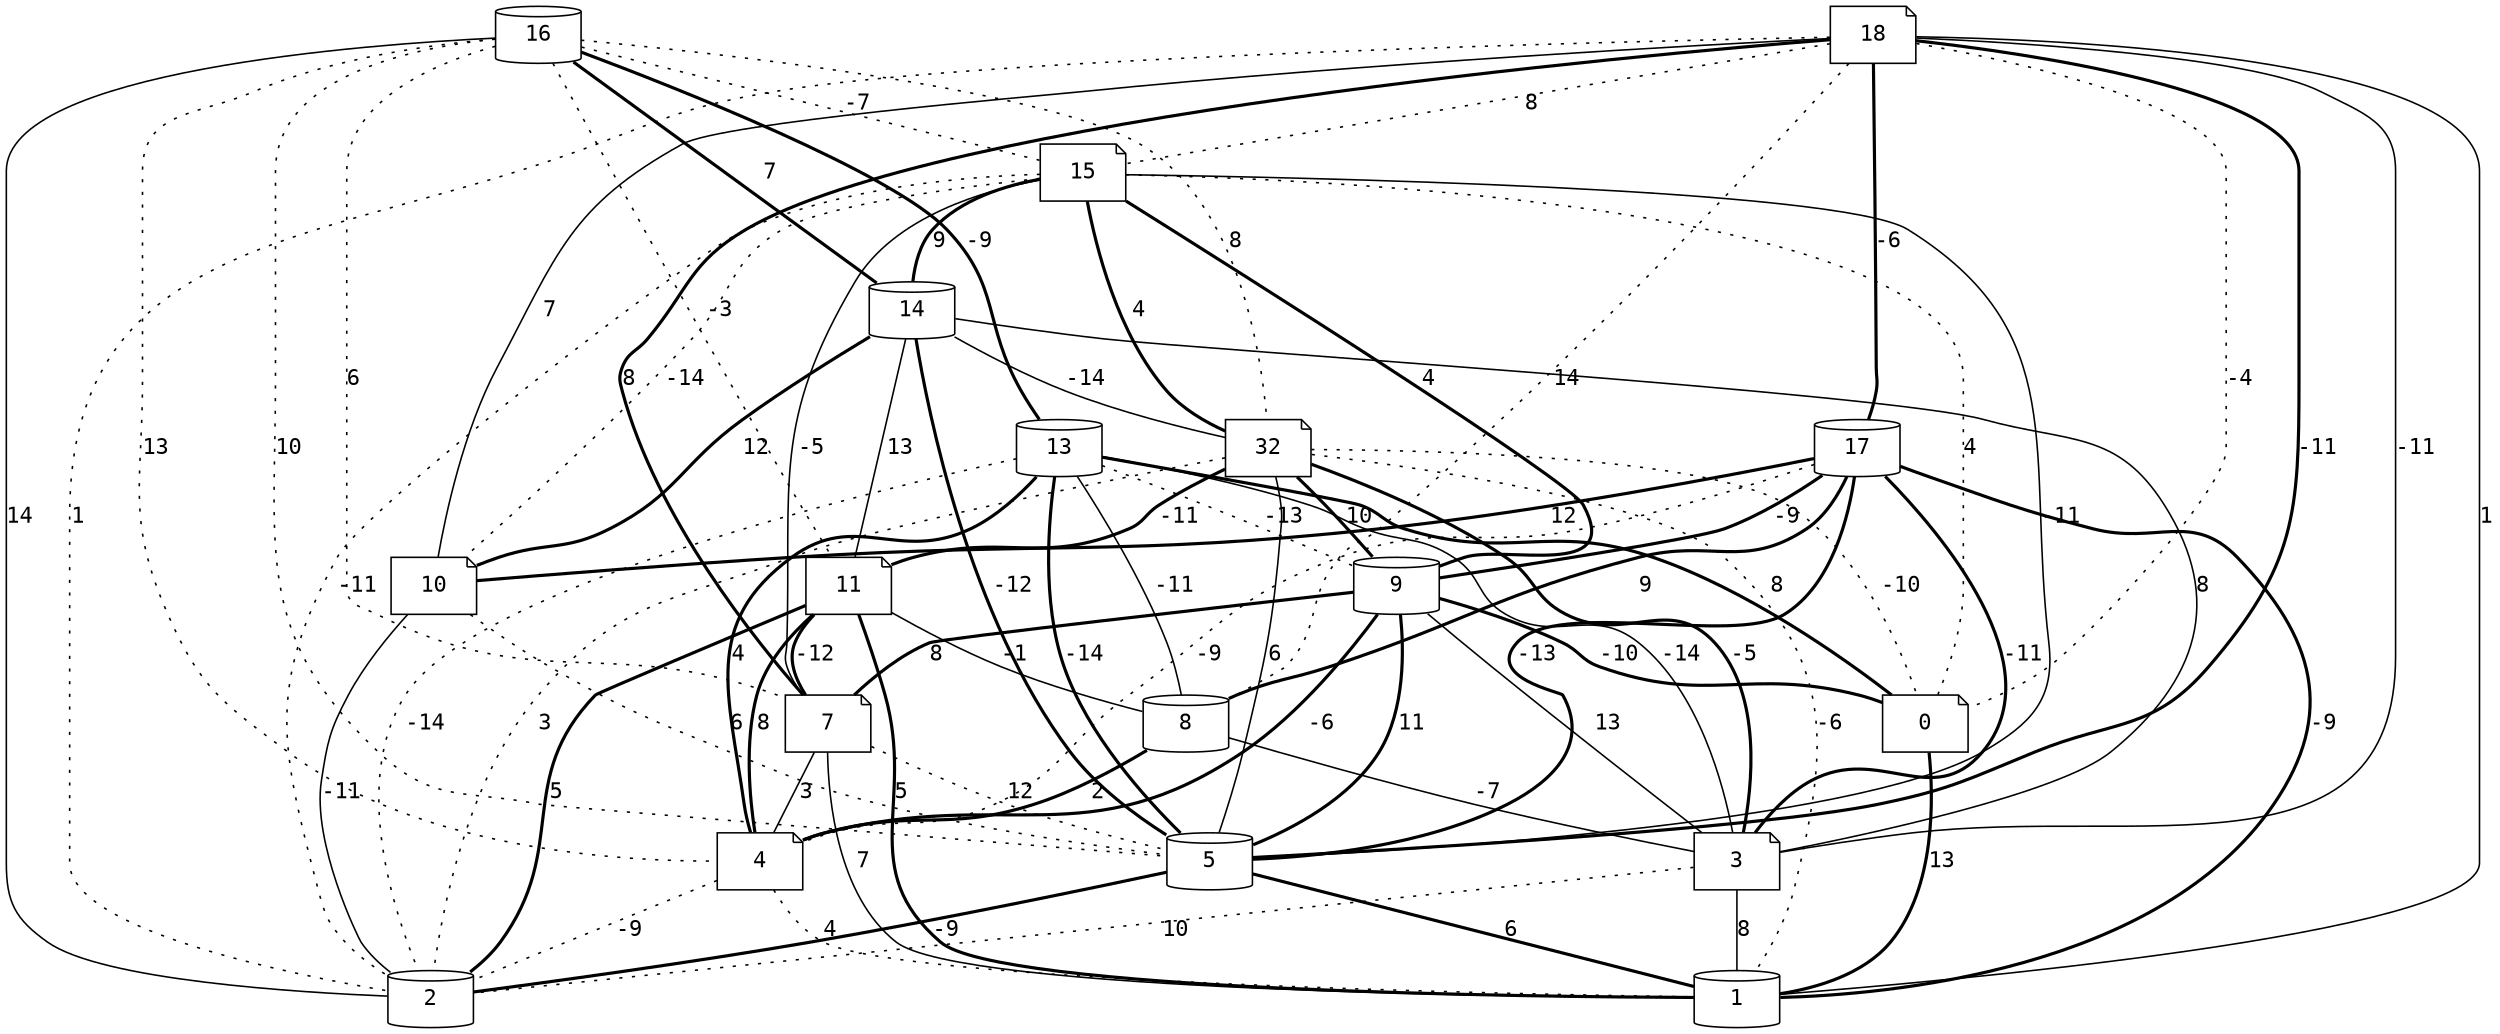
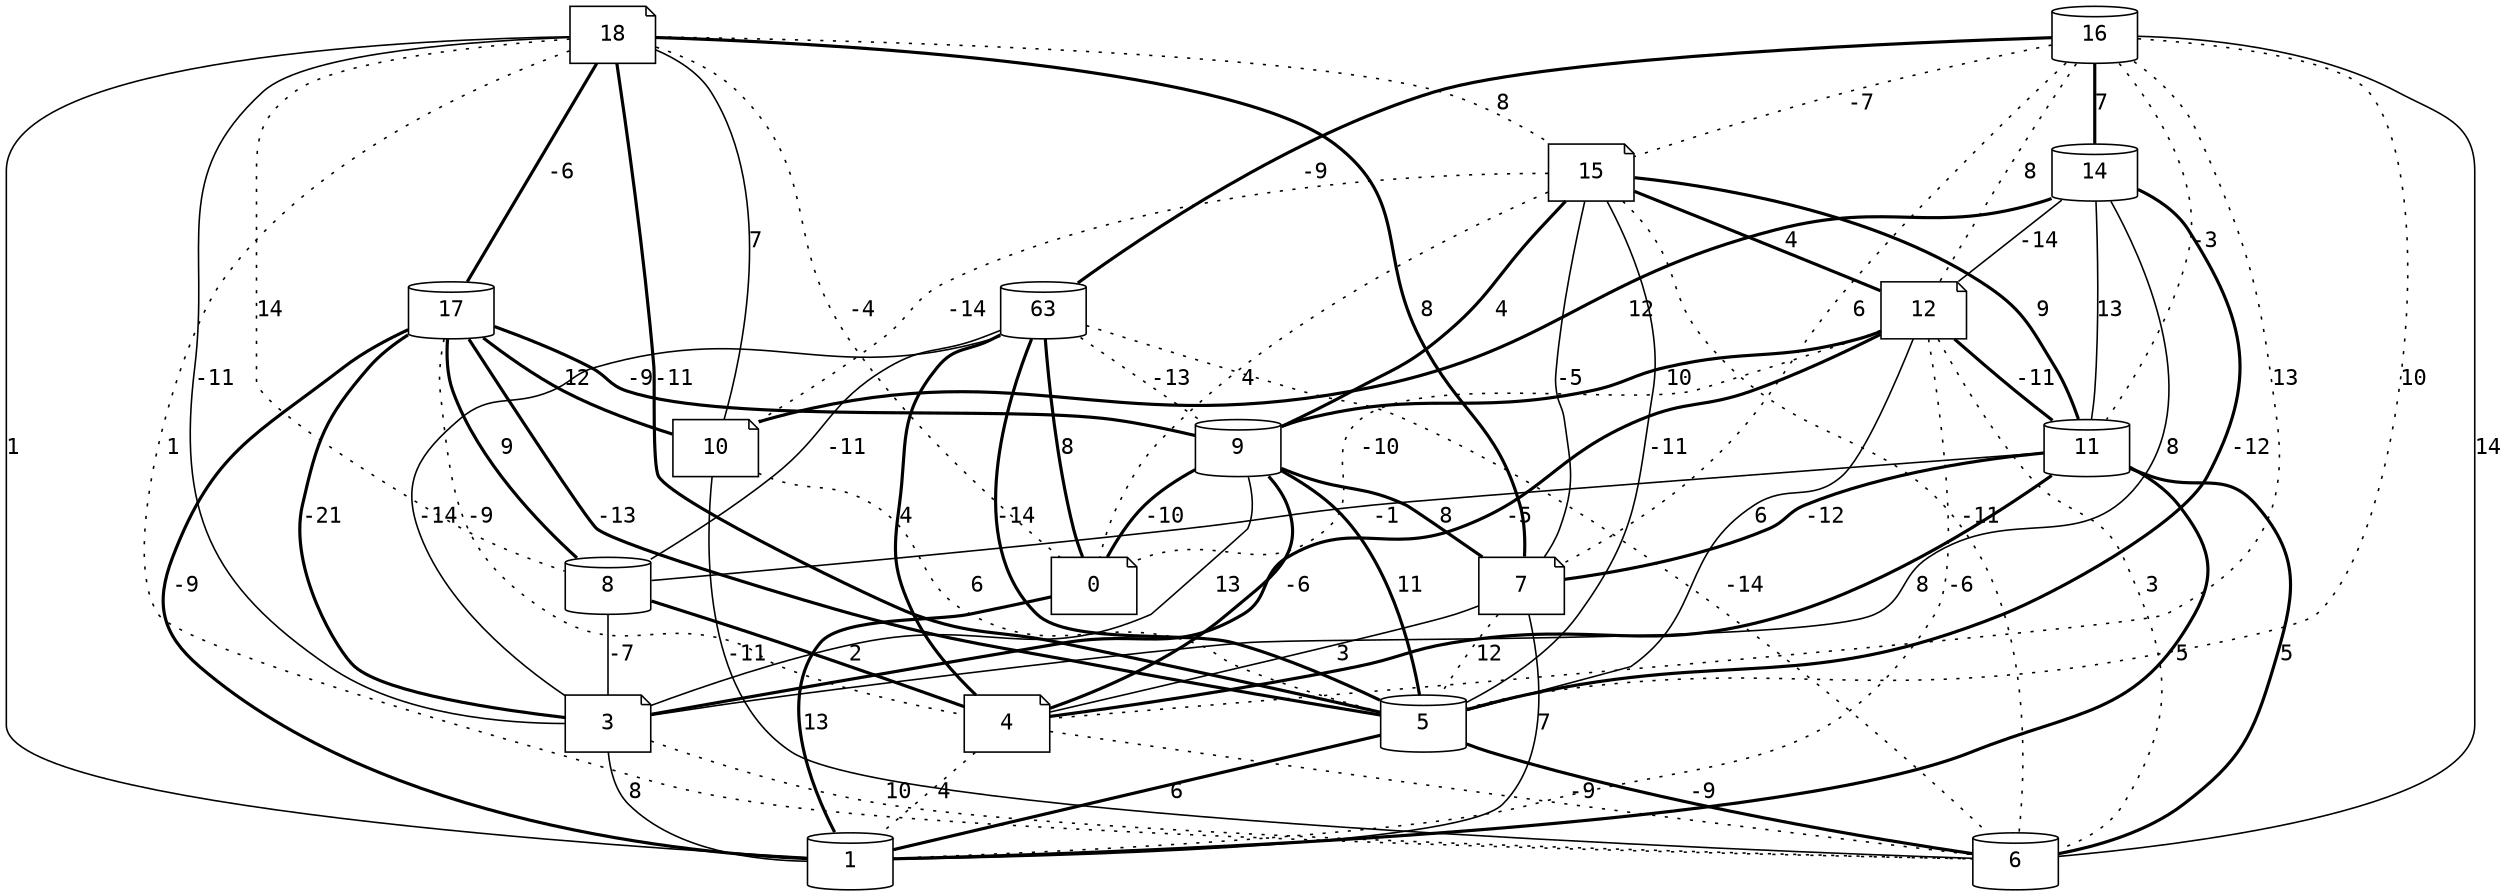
(931, 232) -> (1882, 234)
(1059, 448) -> (1043, 310)
(1268, 448) -> (1924, 310)
(849, 586) -> (2087, 448)
(2023, 655) -> (322, 517)
(431, 999) -> (2016, 861)
